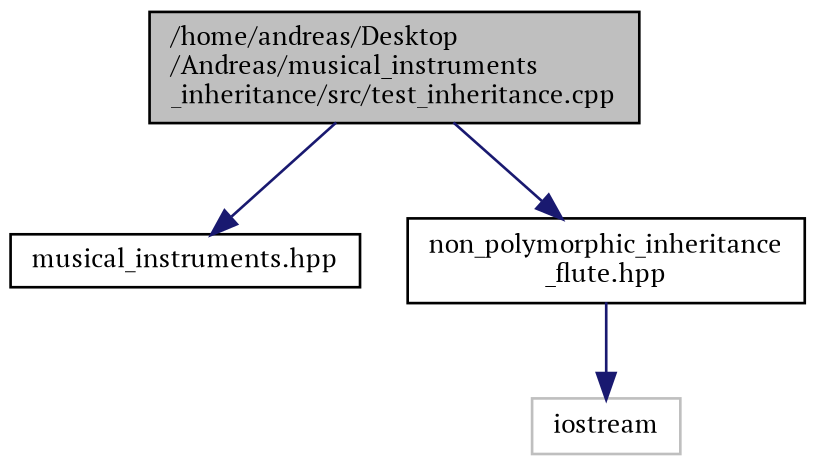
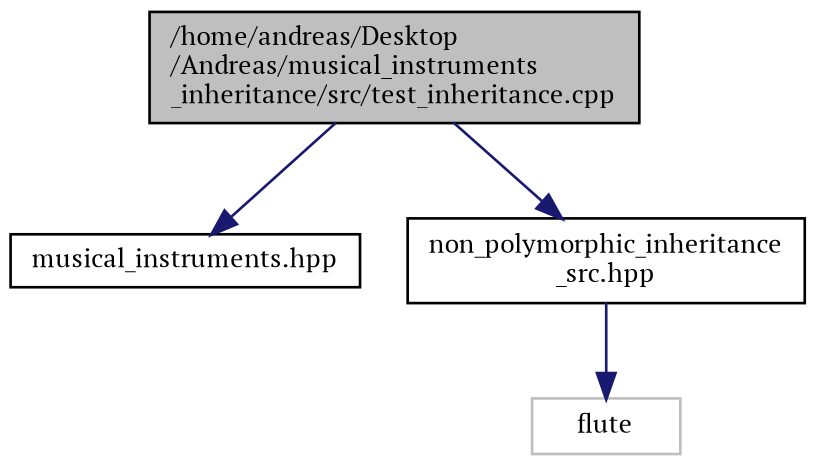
(606, 261) -> (606, 261)
(606, 426) -> (606, 426)
